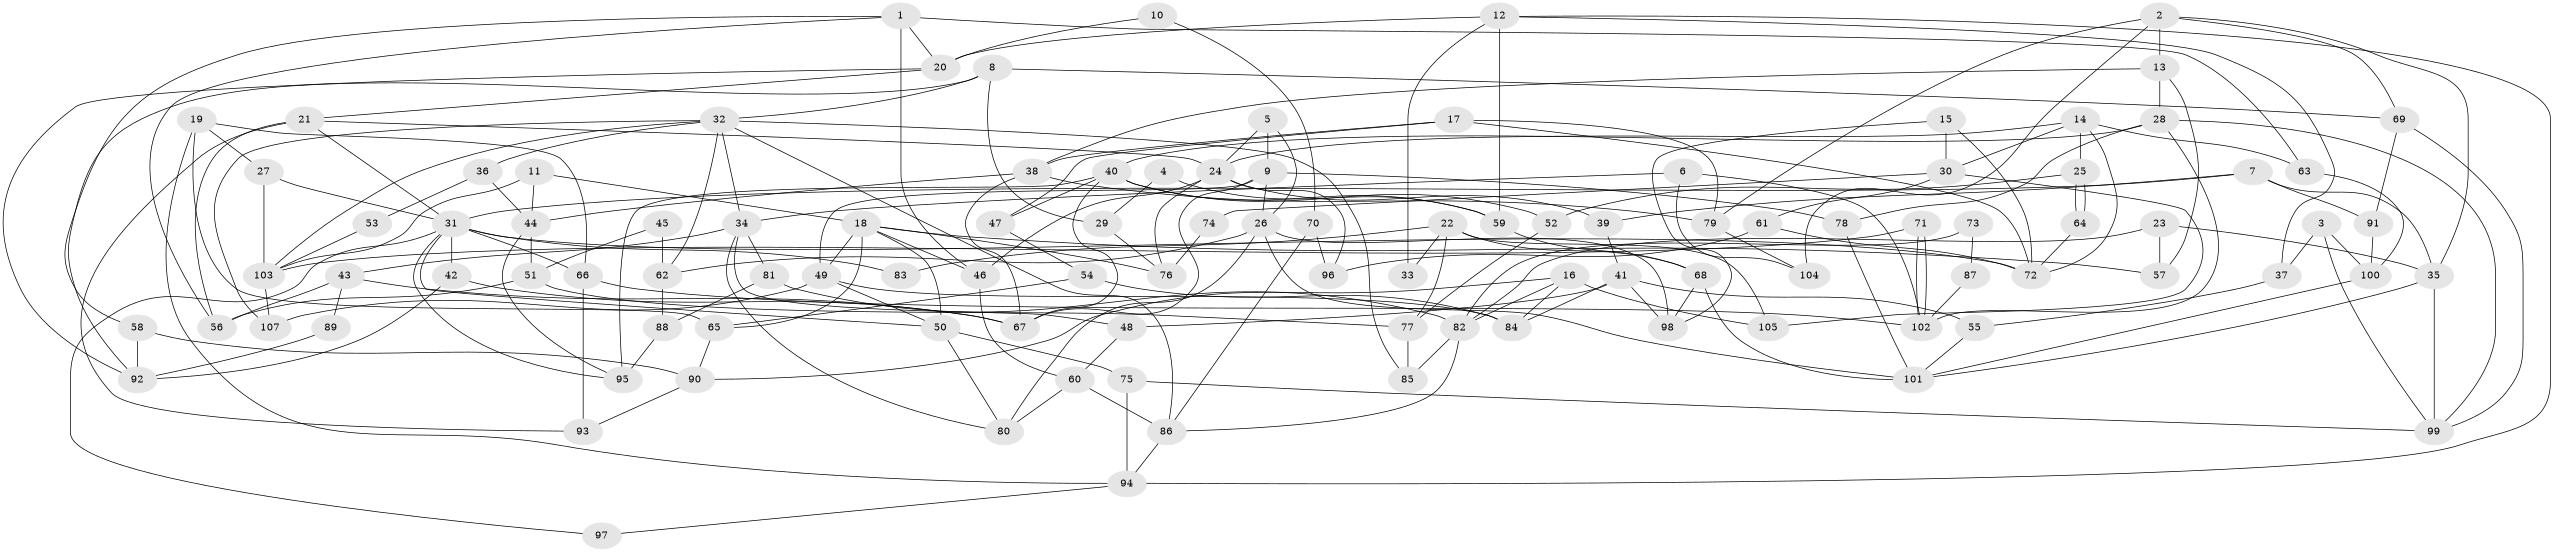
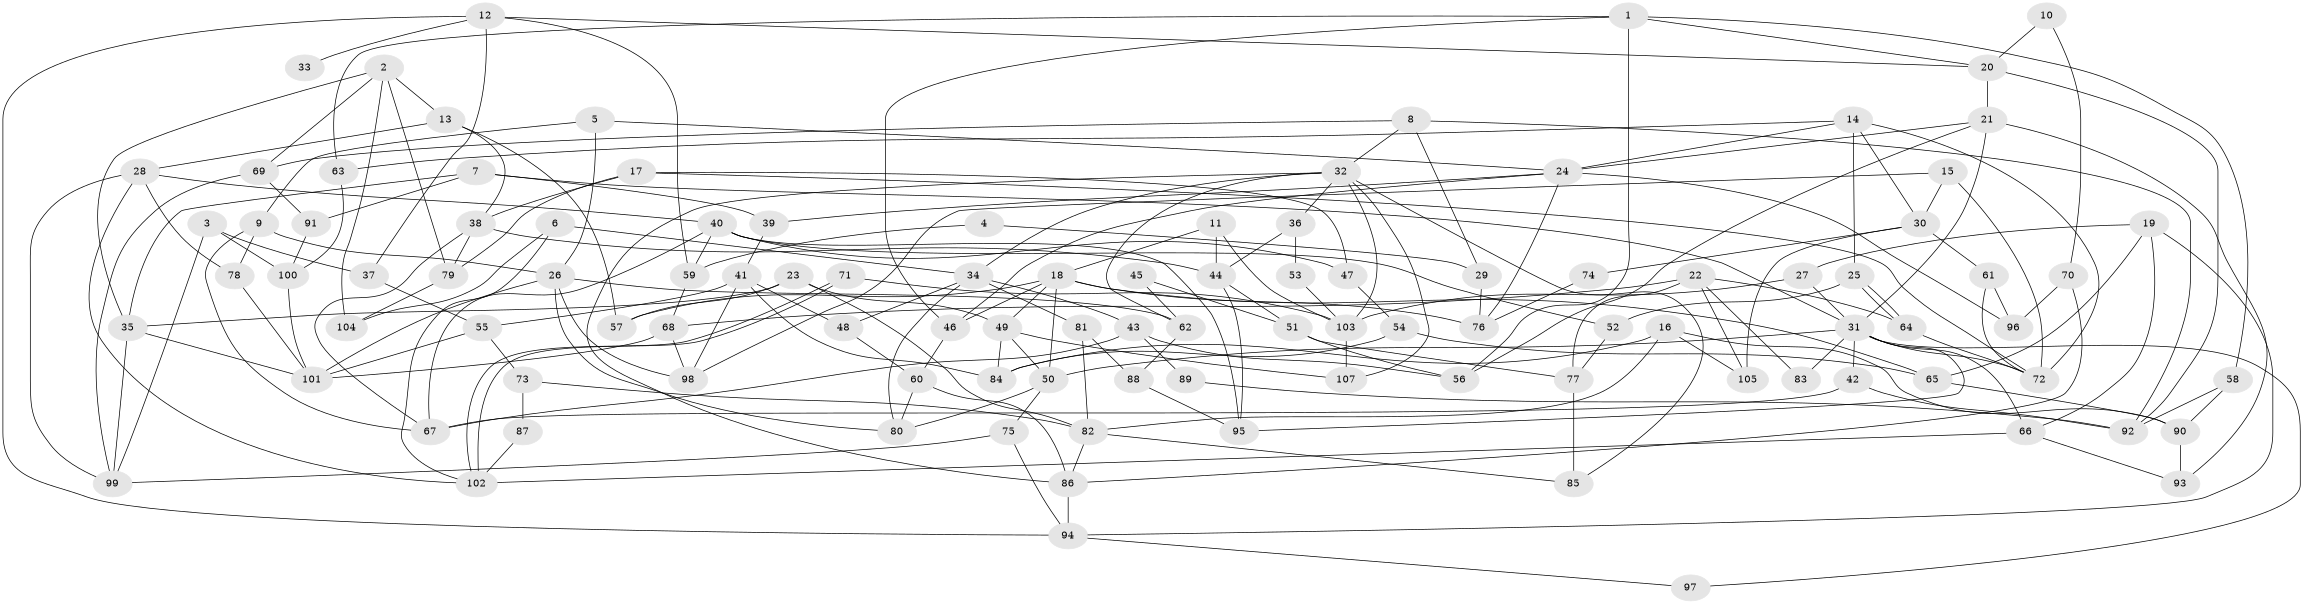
(920, 195) -> (894, 302)
(1431, 246) -> (1818, 298)
none -> (503, 354)
